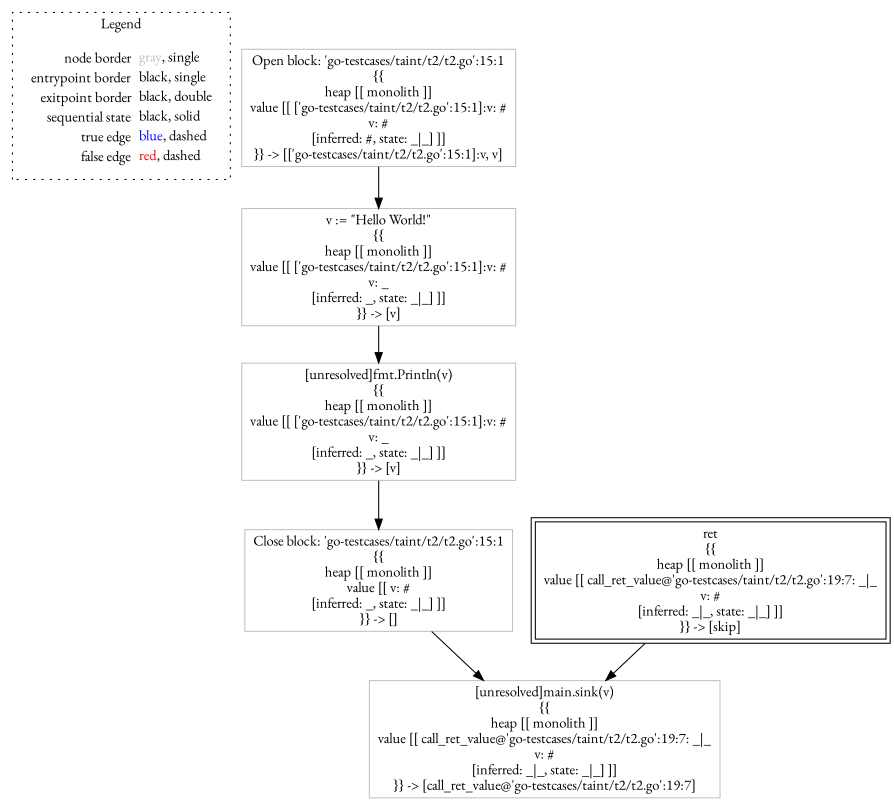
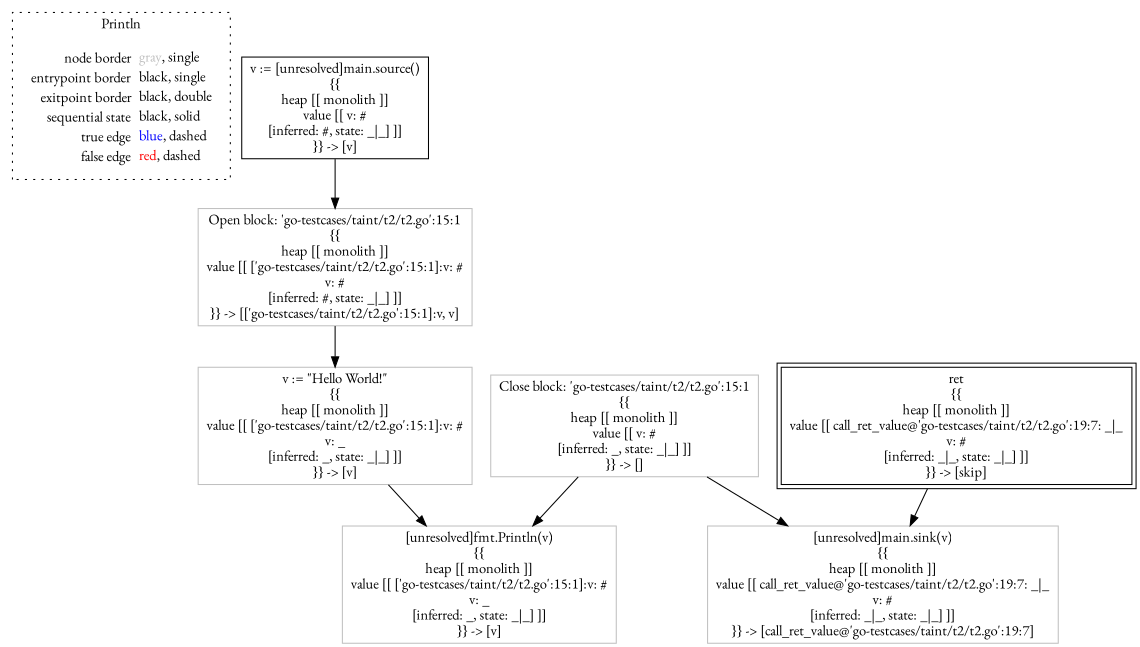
(121, 24) -> (121, 24)
none -> (335, 108)
(379, 500) -> (559, 498)
